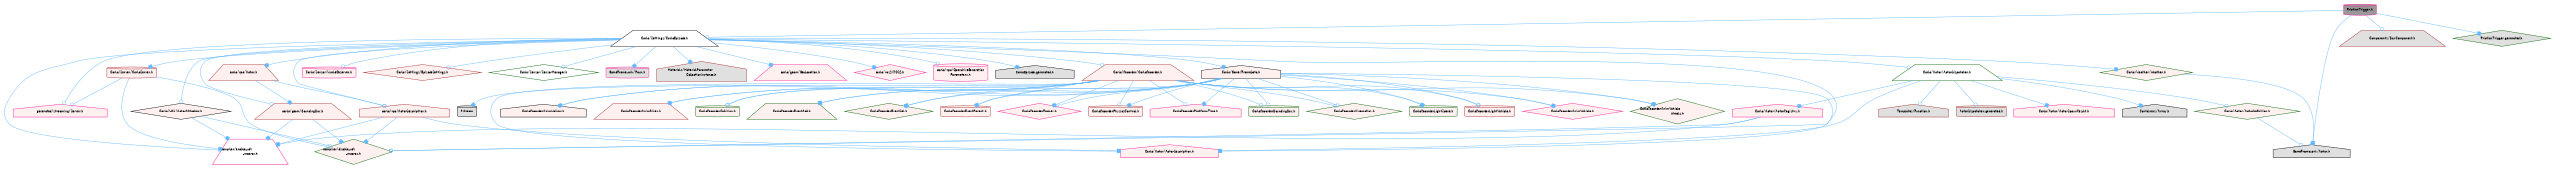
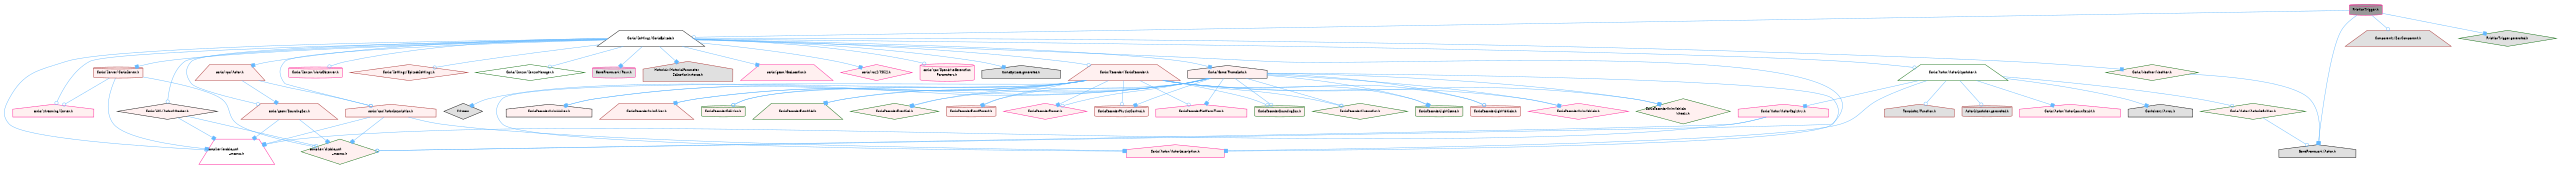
(60, 111) -> (53, 111)
(467, 111) -> (463, 111)
